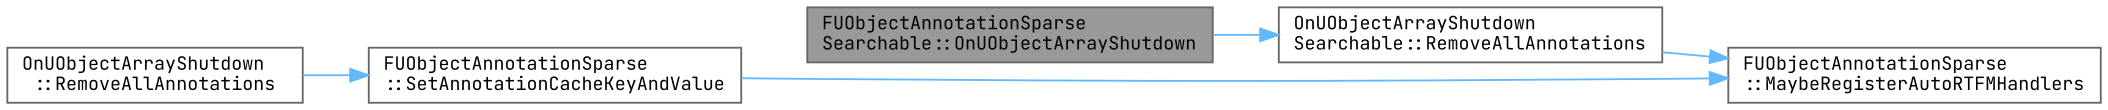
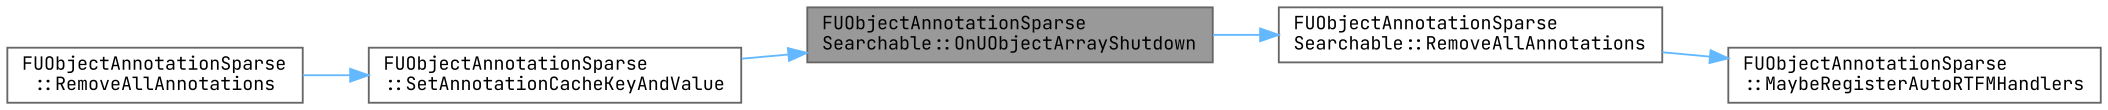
(1471, 35) -> (1471, 35)
(155, 75) -> (155, 75)
(1225, 81) -> (765, 57)
